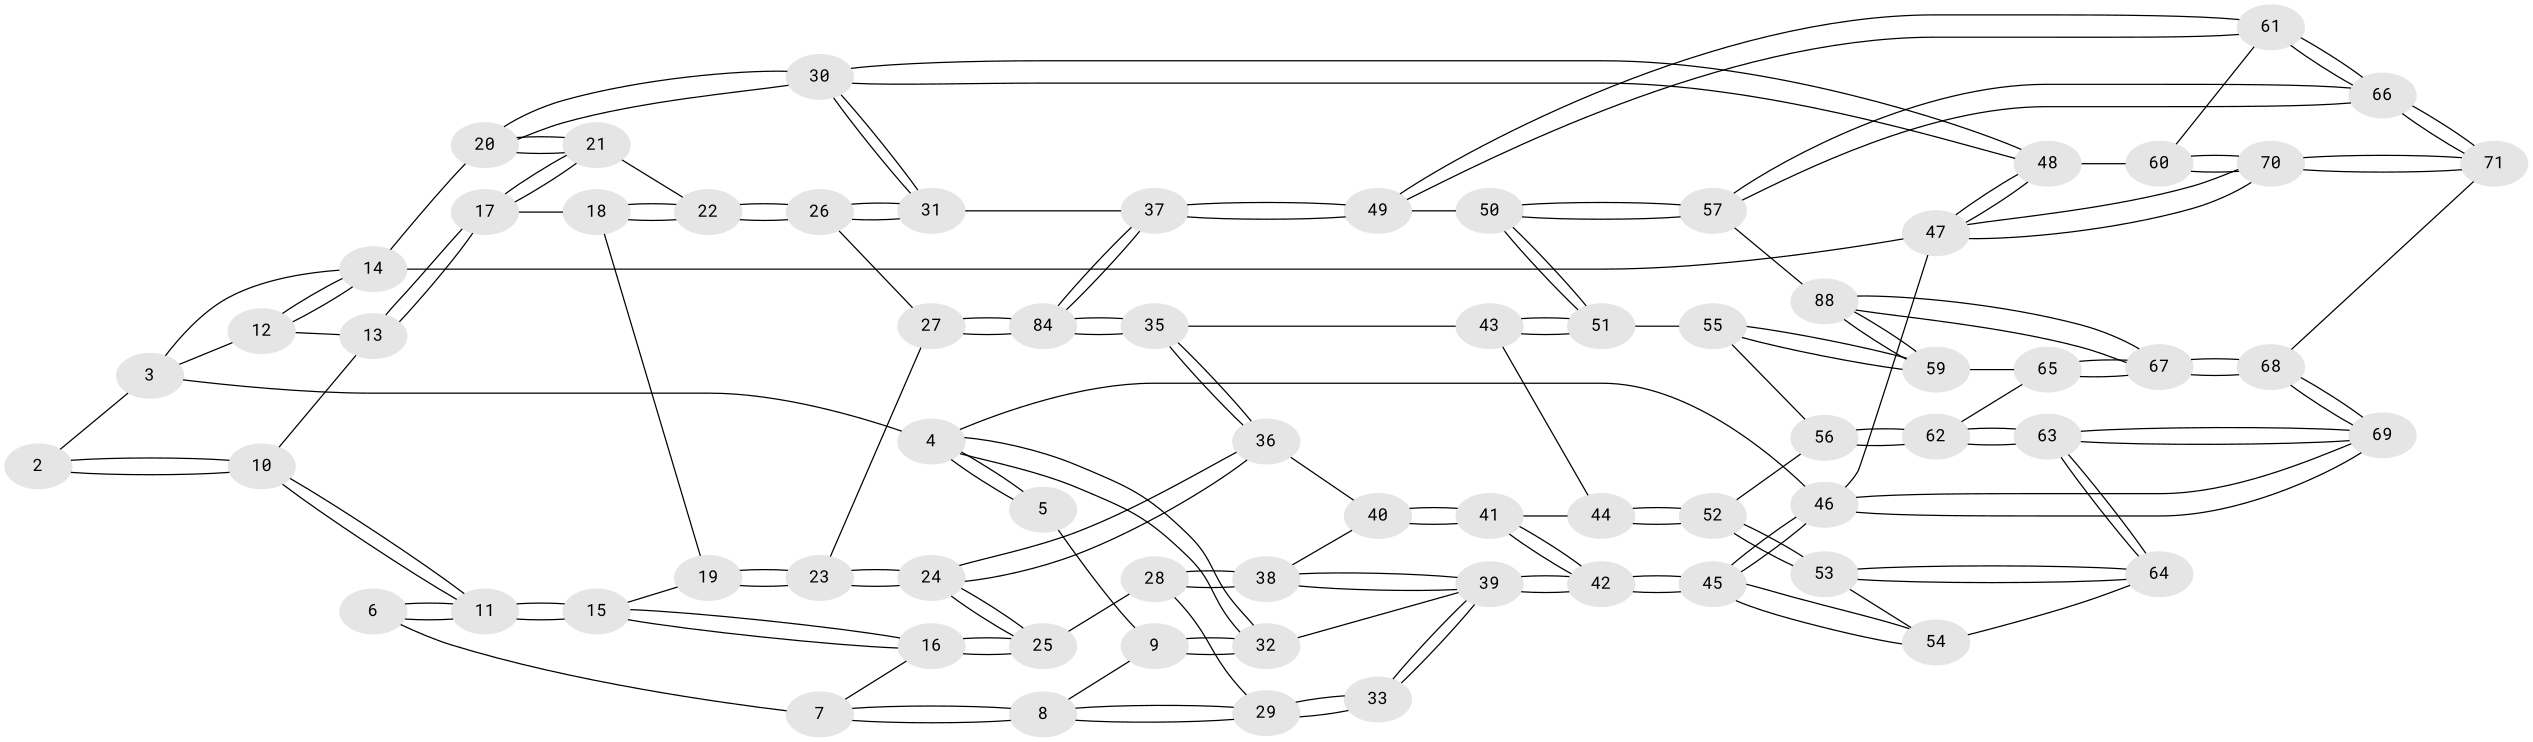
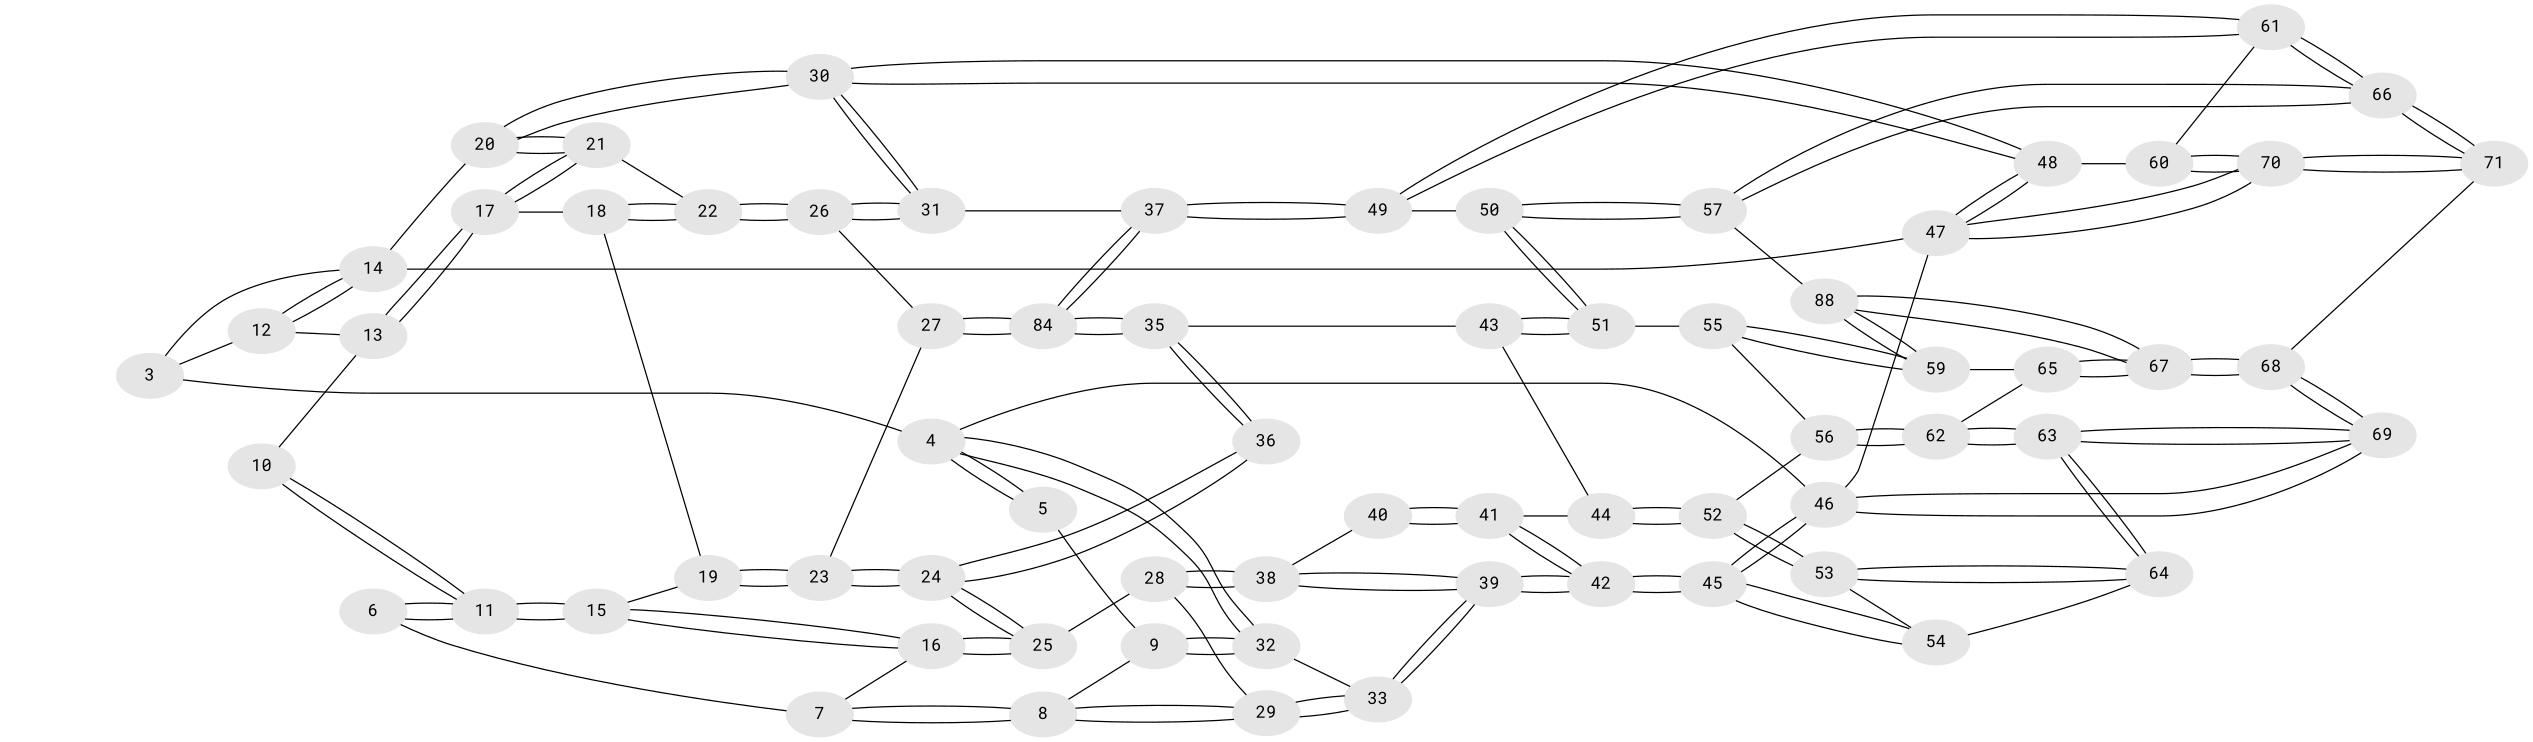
(38, 466) -> none
(1322, 479) -> none
(1378, 615) -> (1322, 673)
